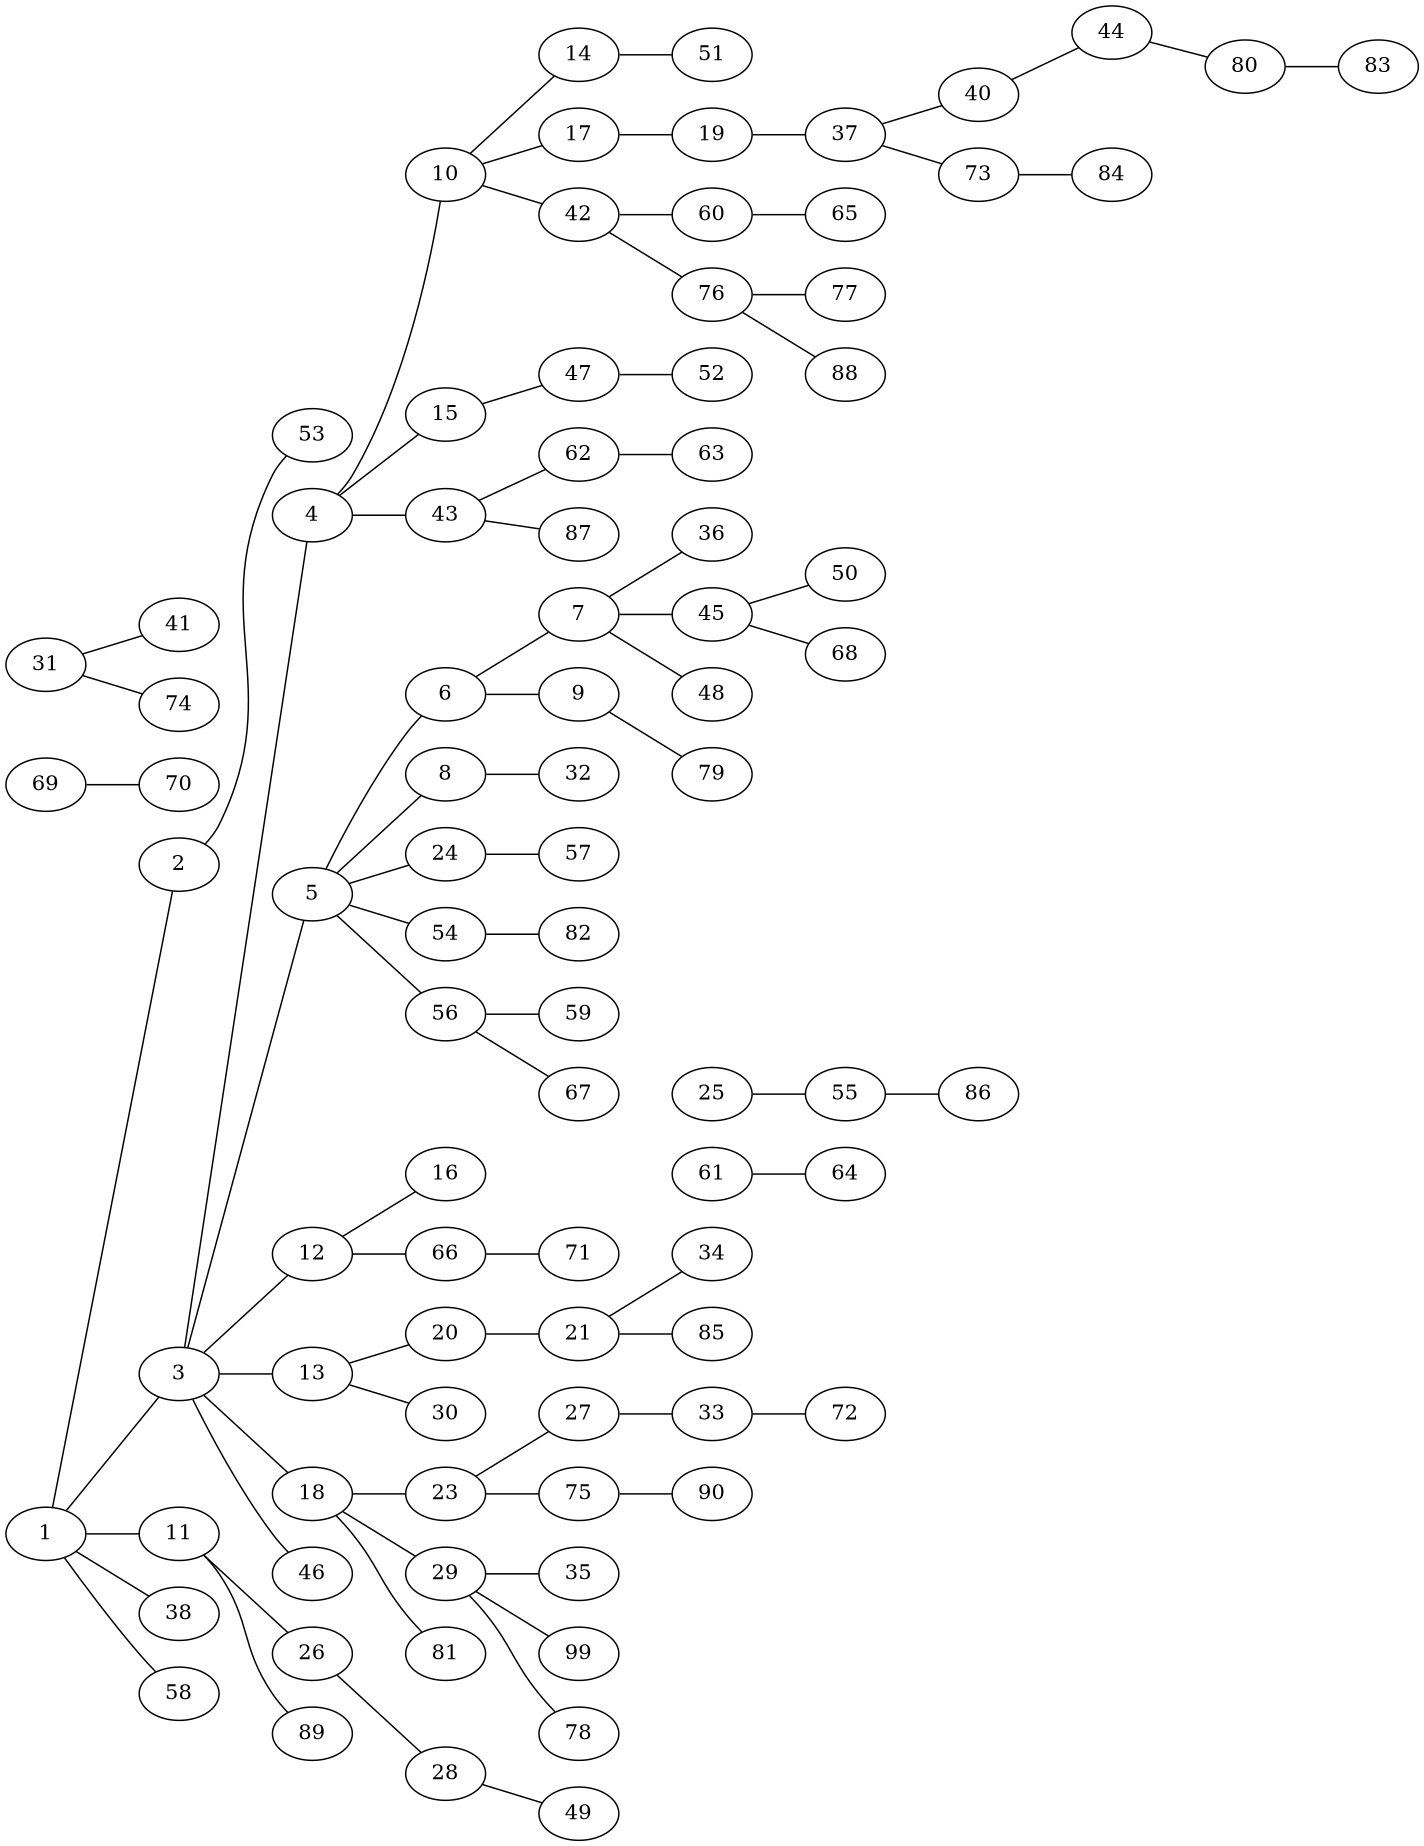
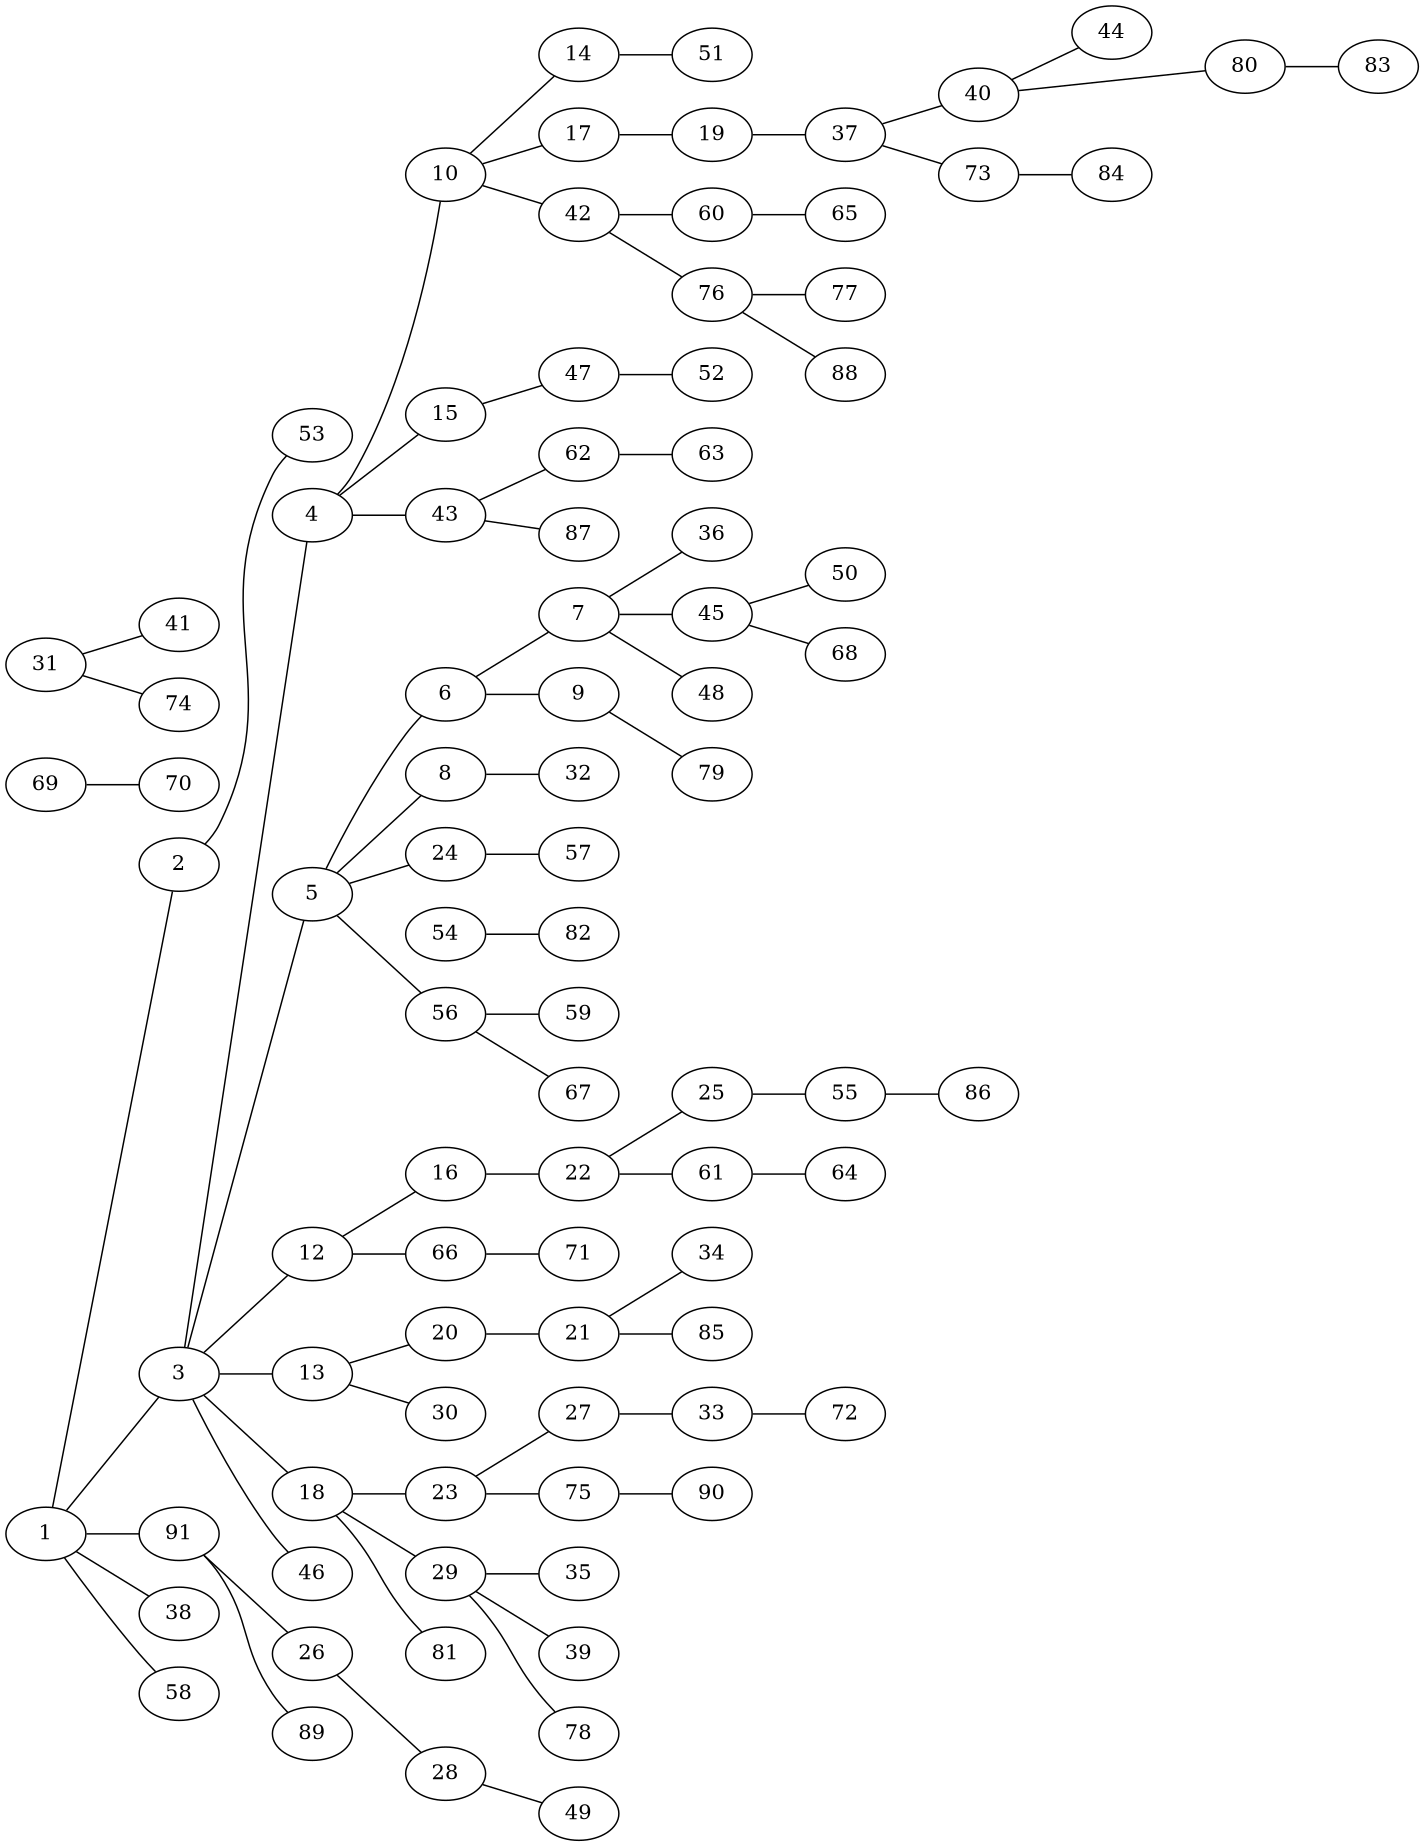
(1179, 50) -> (1112, 81)
(379, 914) -> none
none -> (579, 1174)
(179, 1534) -> (179, 1534)
(579, 1654) -> (579, 1654)
